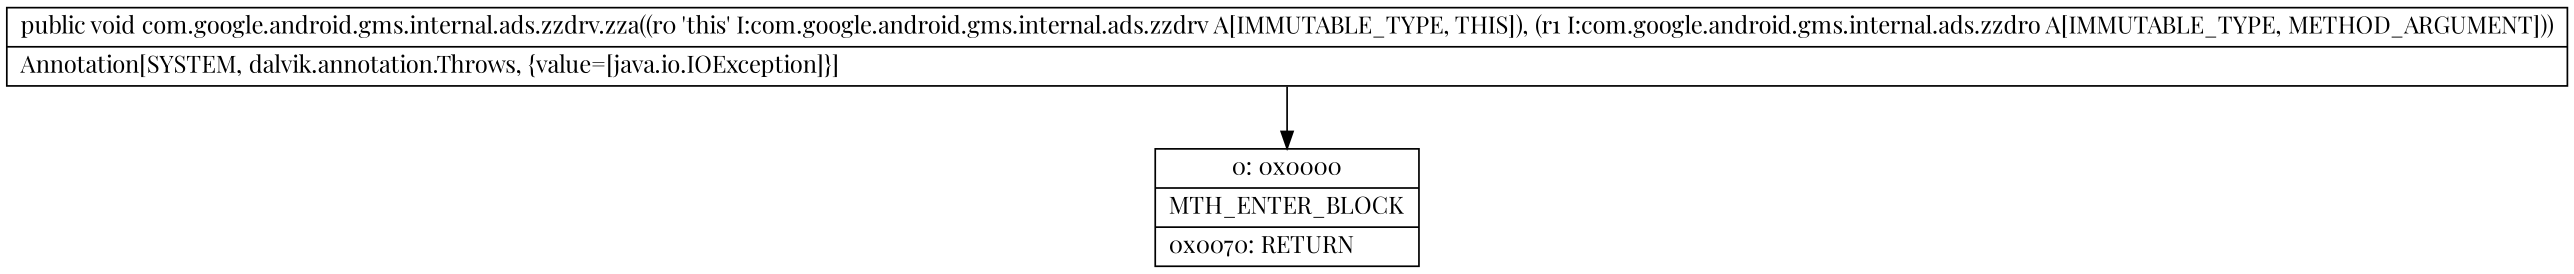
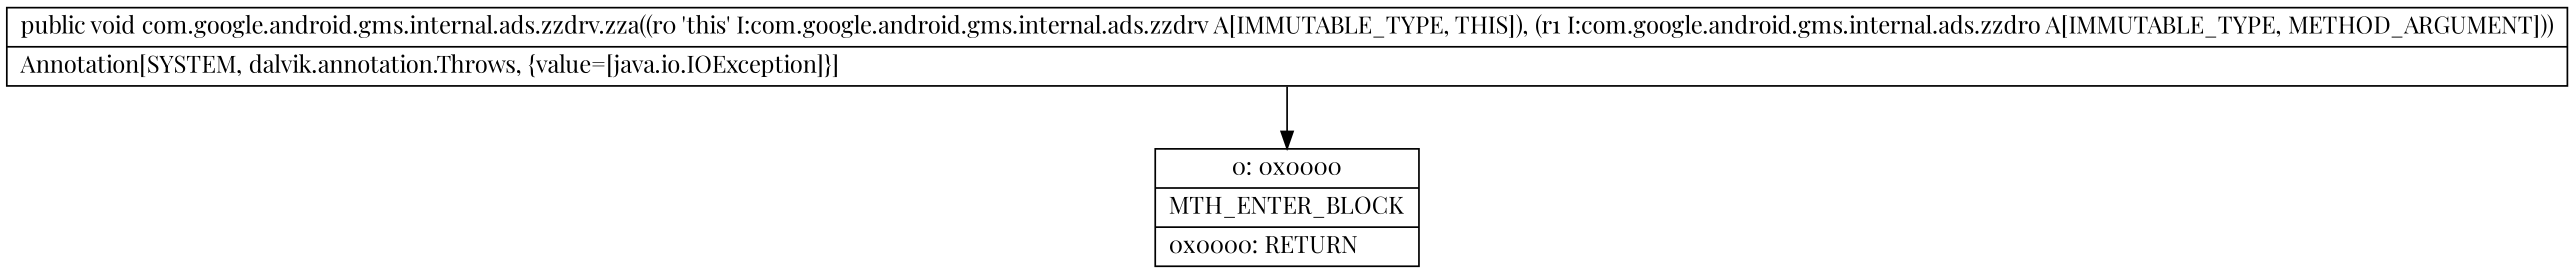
(1272, 246) -> (1273, 246)
